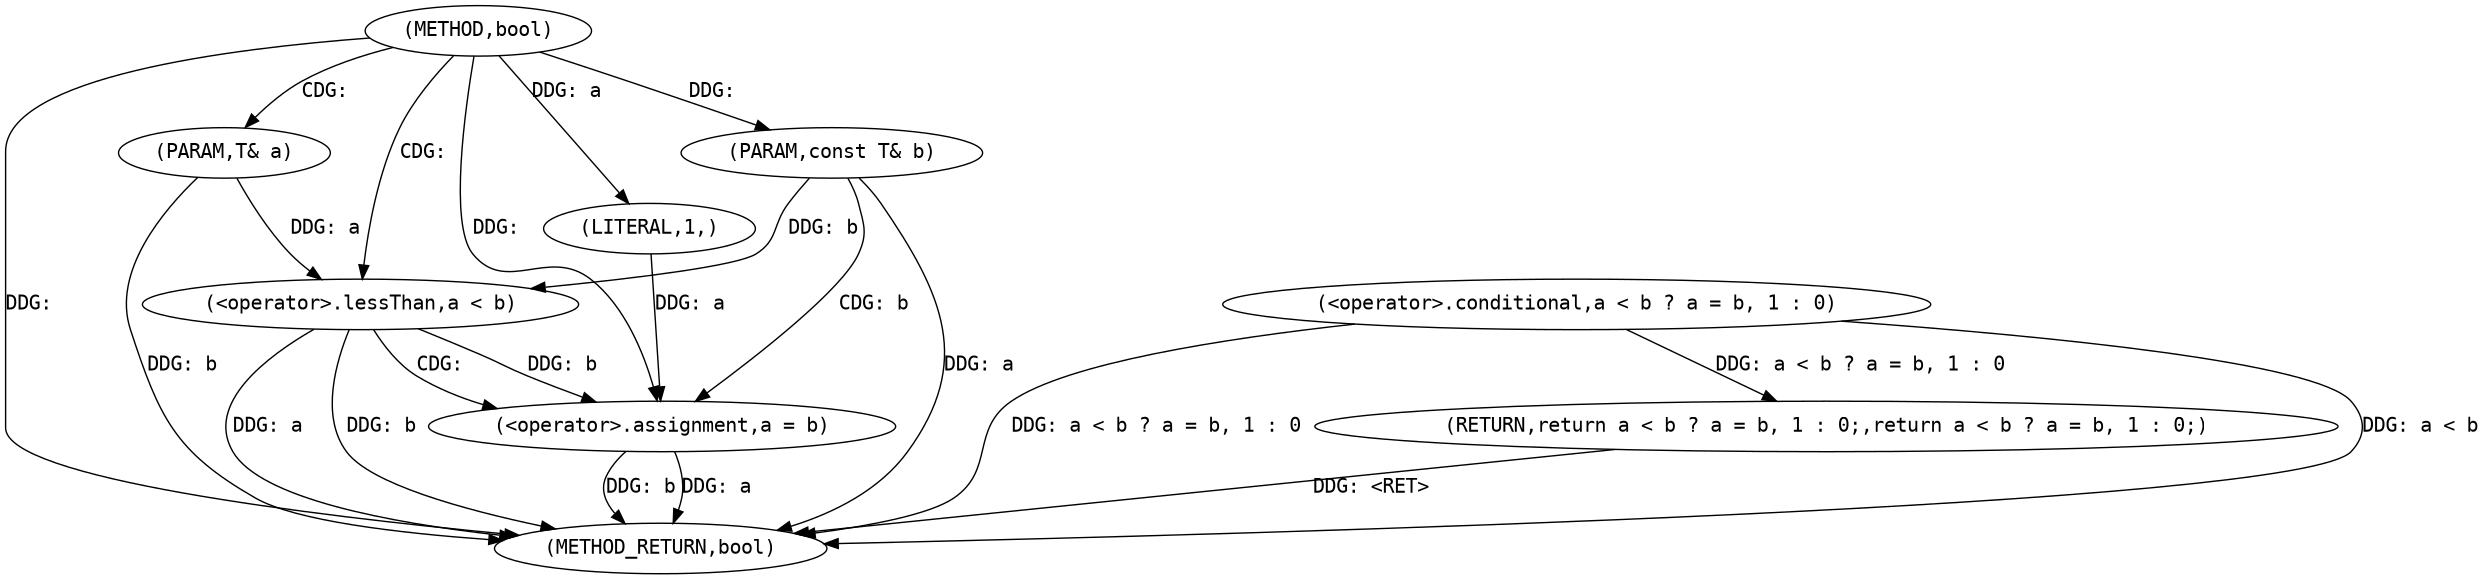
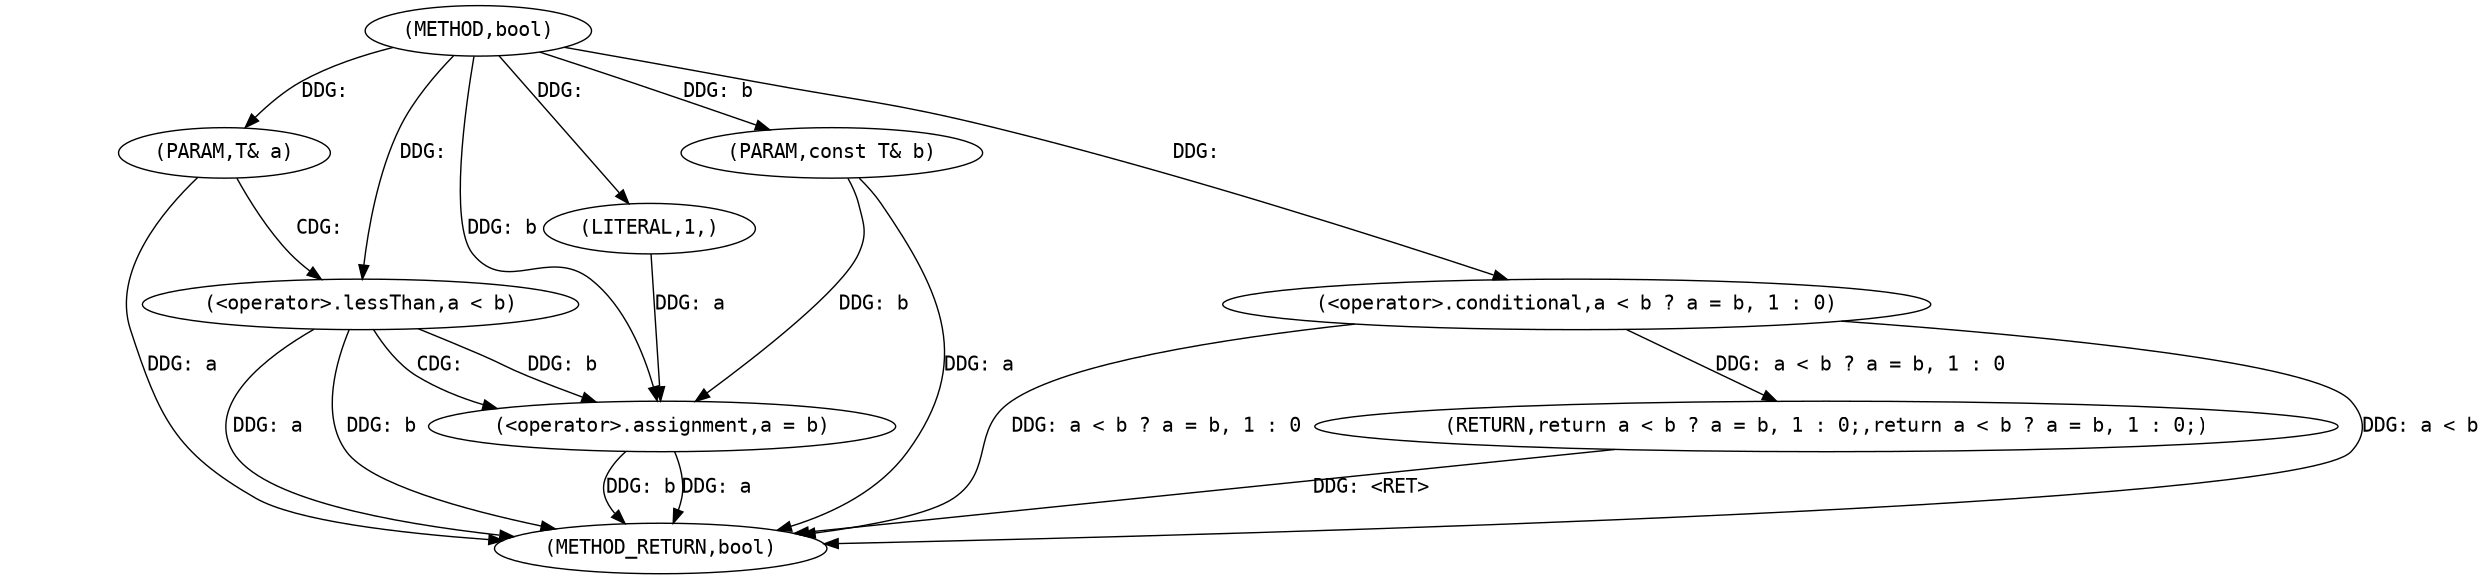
(331, 92) -> (331, 92)
(567, 92) -> (567, 92)
(718, 92) -> (718, 92)
(429, 153) -> (429, 153)
(325, 229) -> (325, 229)
(502, 229) -> (502, 229)
(698, 268) -> none
(874, 304) -> (874, 304)
(6, 350) -> (1035, 138)
(182, 365) -> (182, 365)
